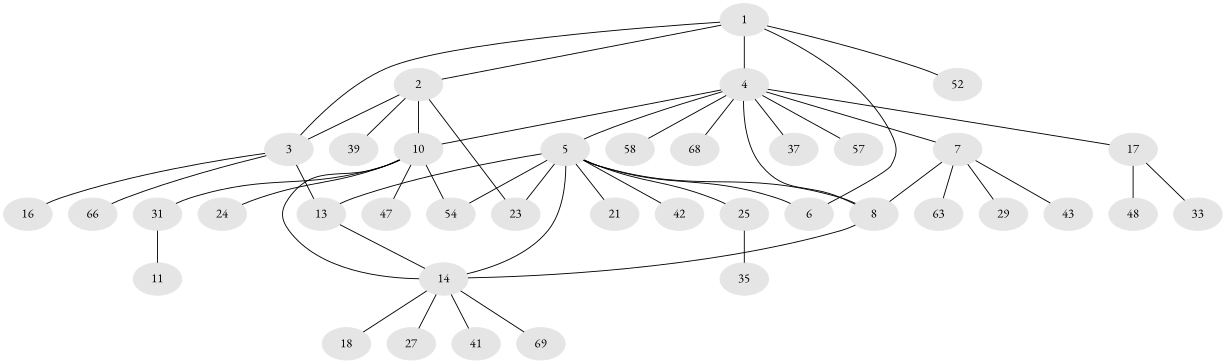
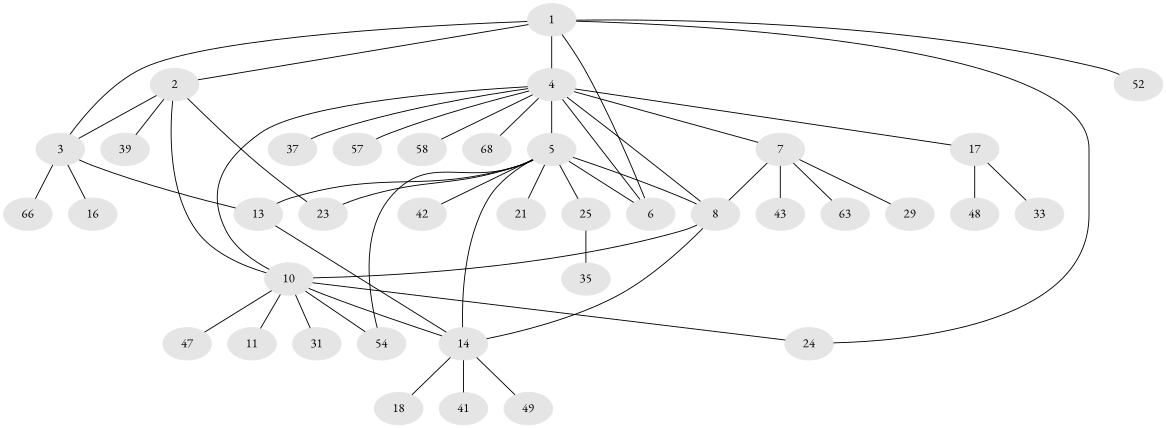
none -> (1033, 89)
none -> (601, 149)
(157, 247) -> (270, 311)
none -> (507, 264)
(411, 344) -> none
(541, 344) -> (528, 409)
